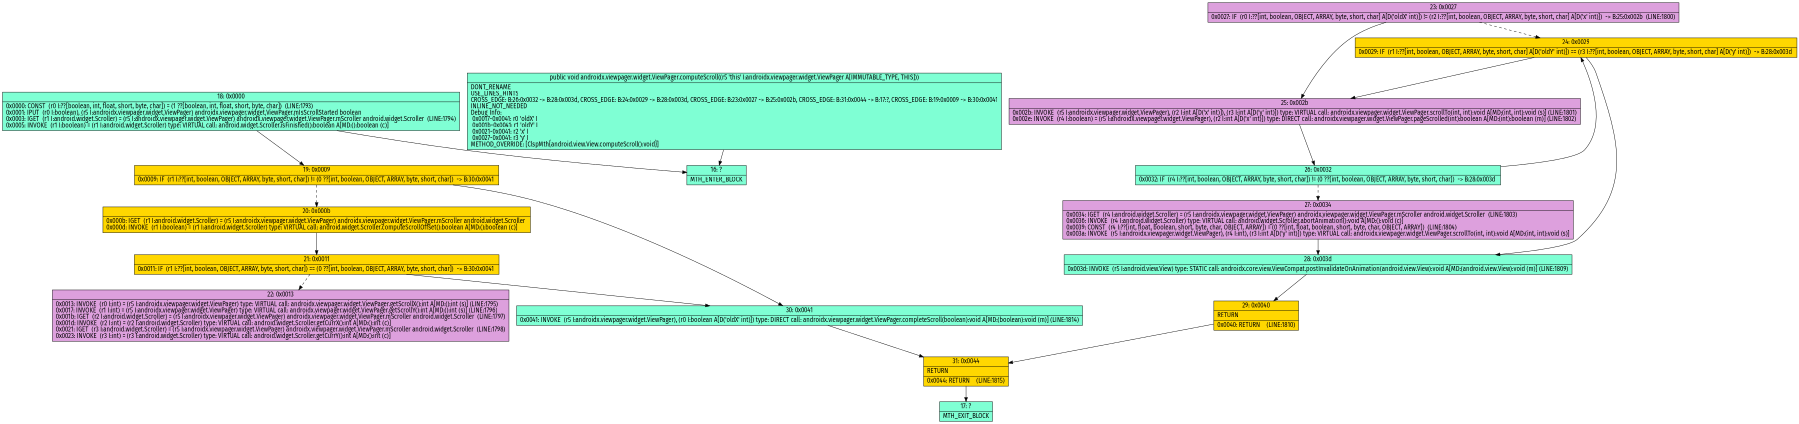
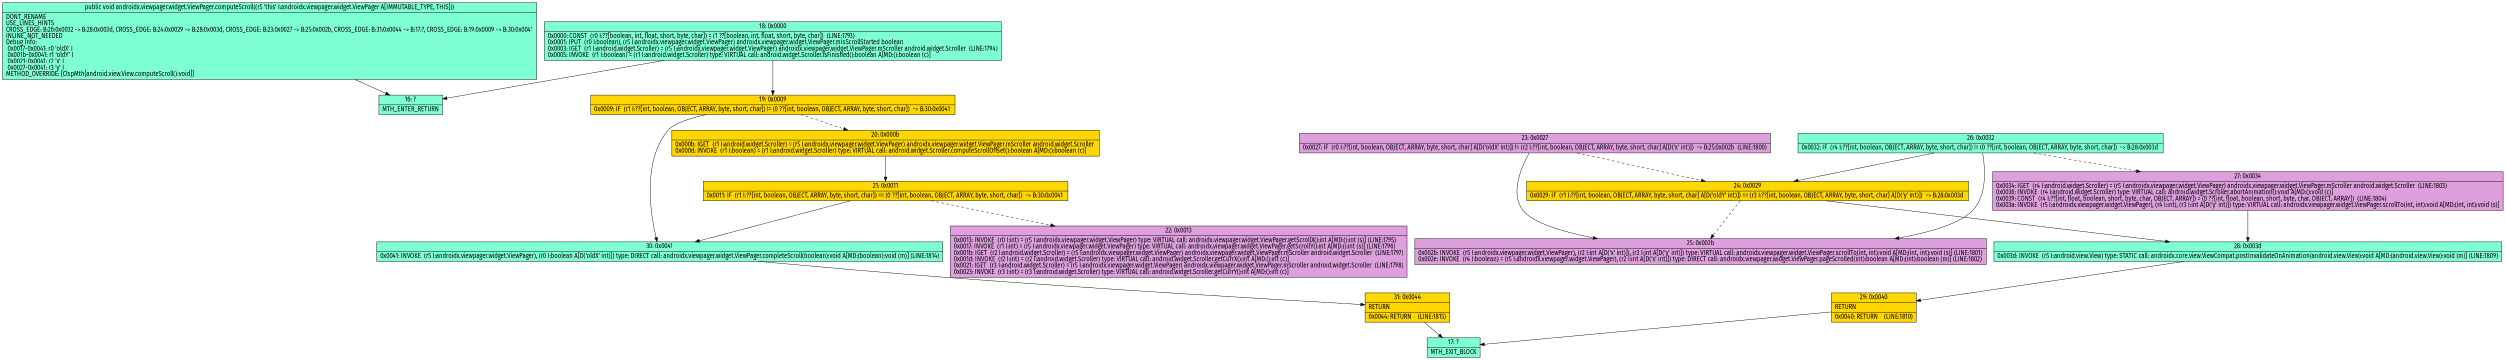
(1445, 77) -> (1727, 218)
(1306, 143) -> (1968, 214)
(717, 180) -> (411, 110)
(1113, 343) -> (1658, 328)
